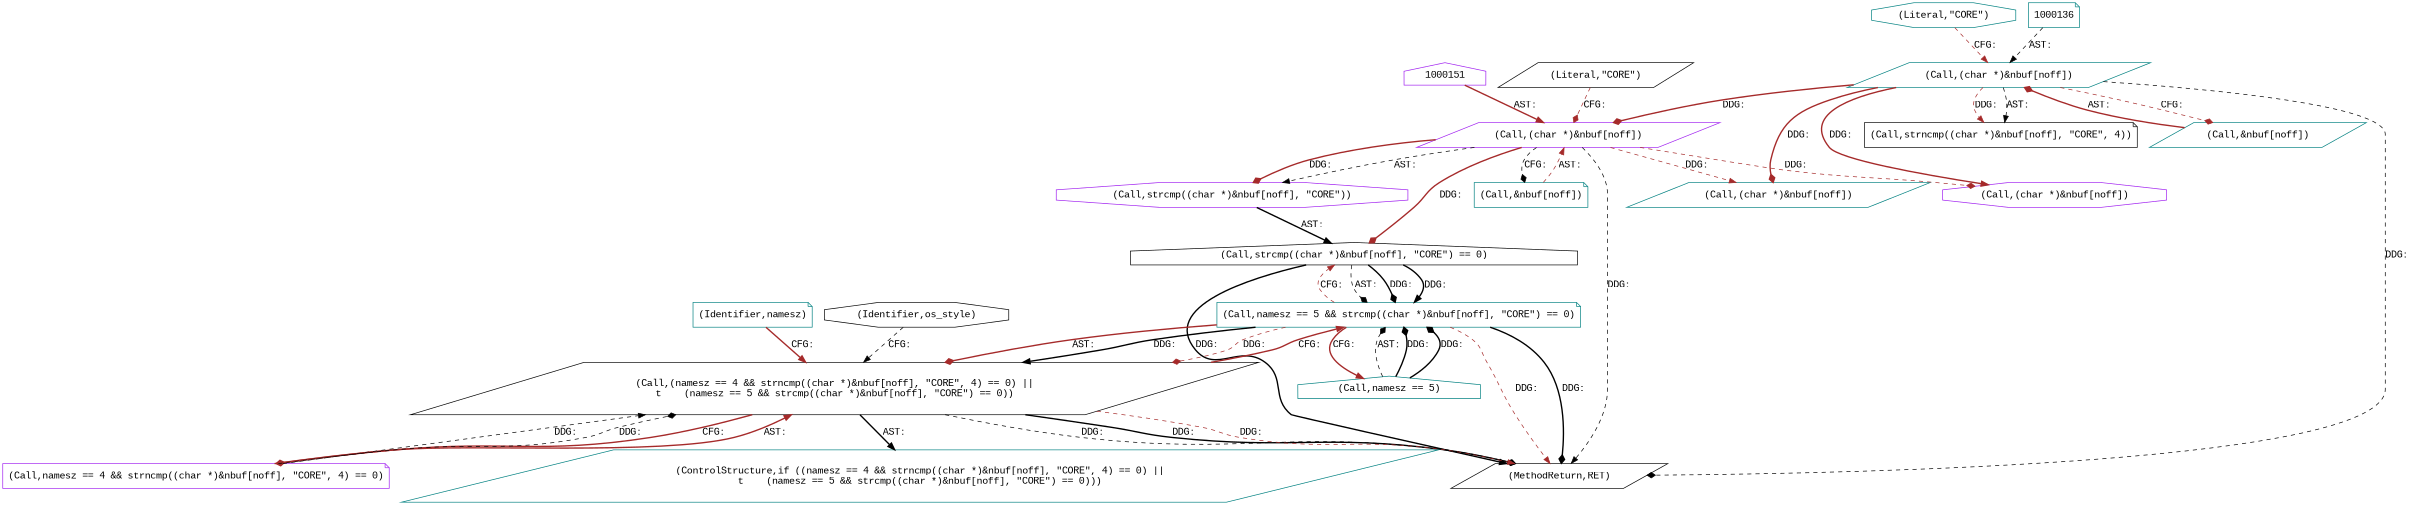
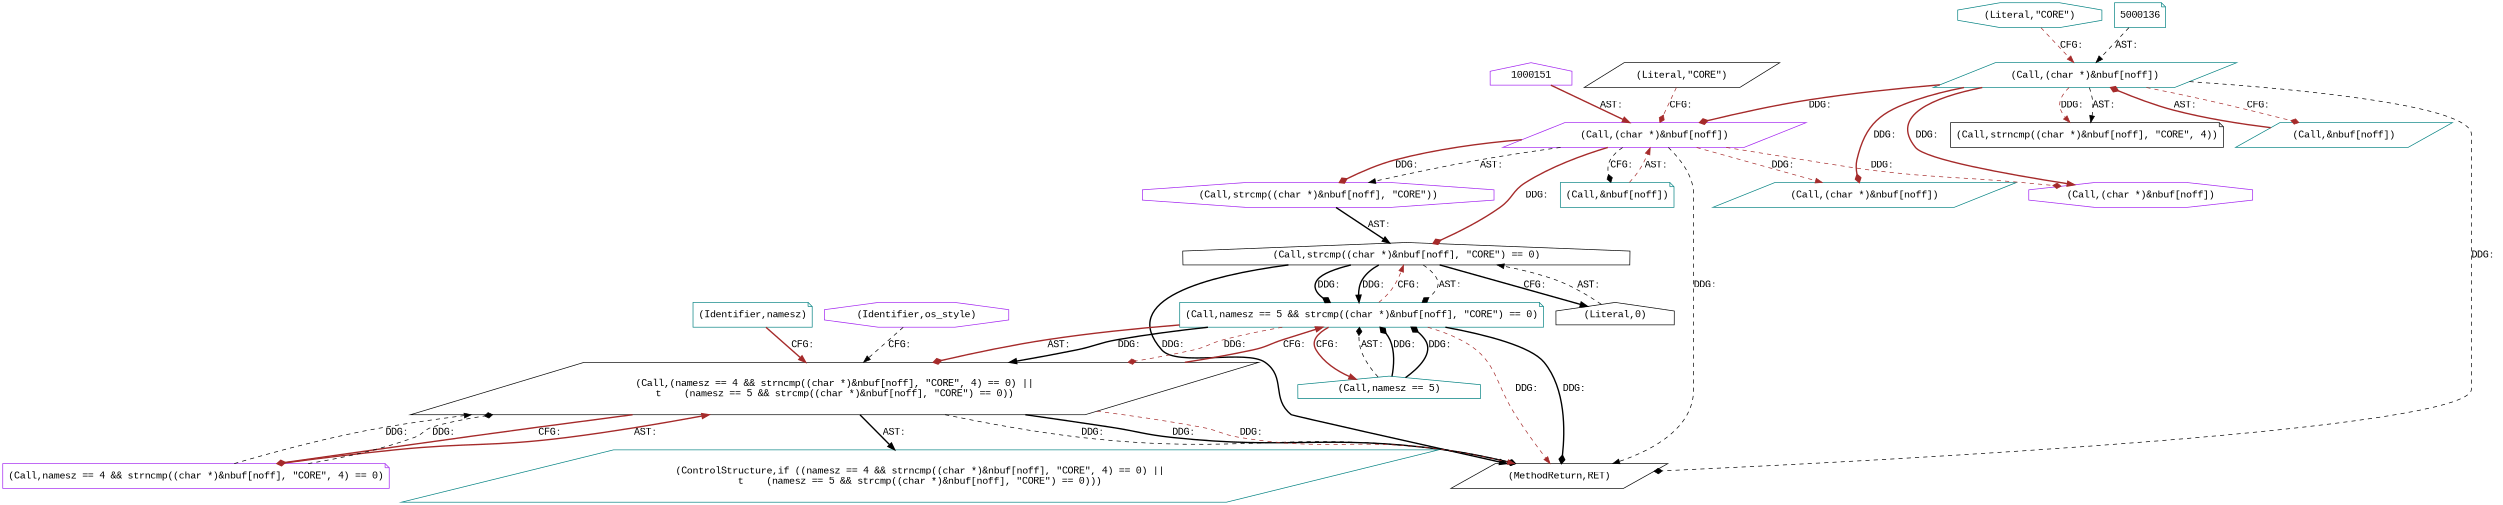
(2054, 15) -> (2140, 15)
(917, 315) -> (917, 315)
none -> (1615, 315)
